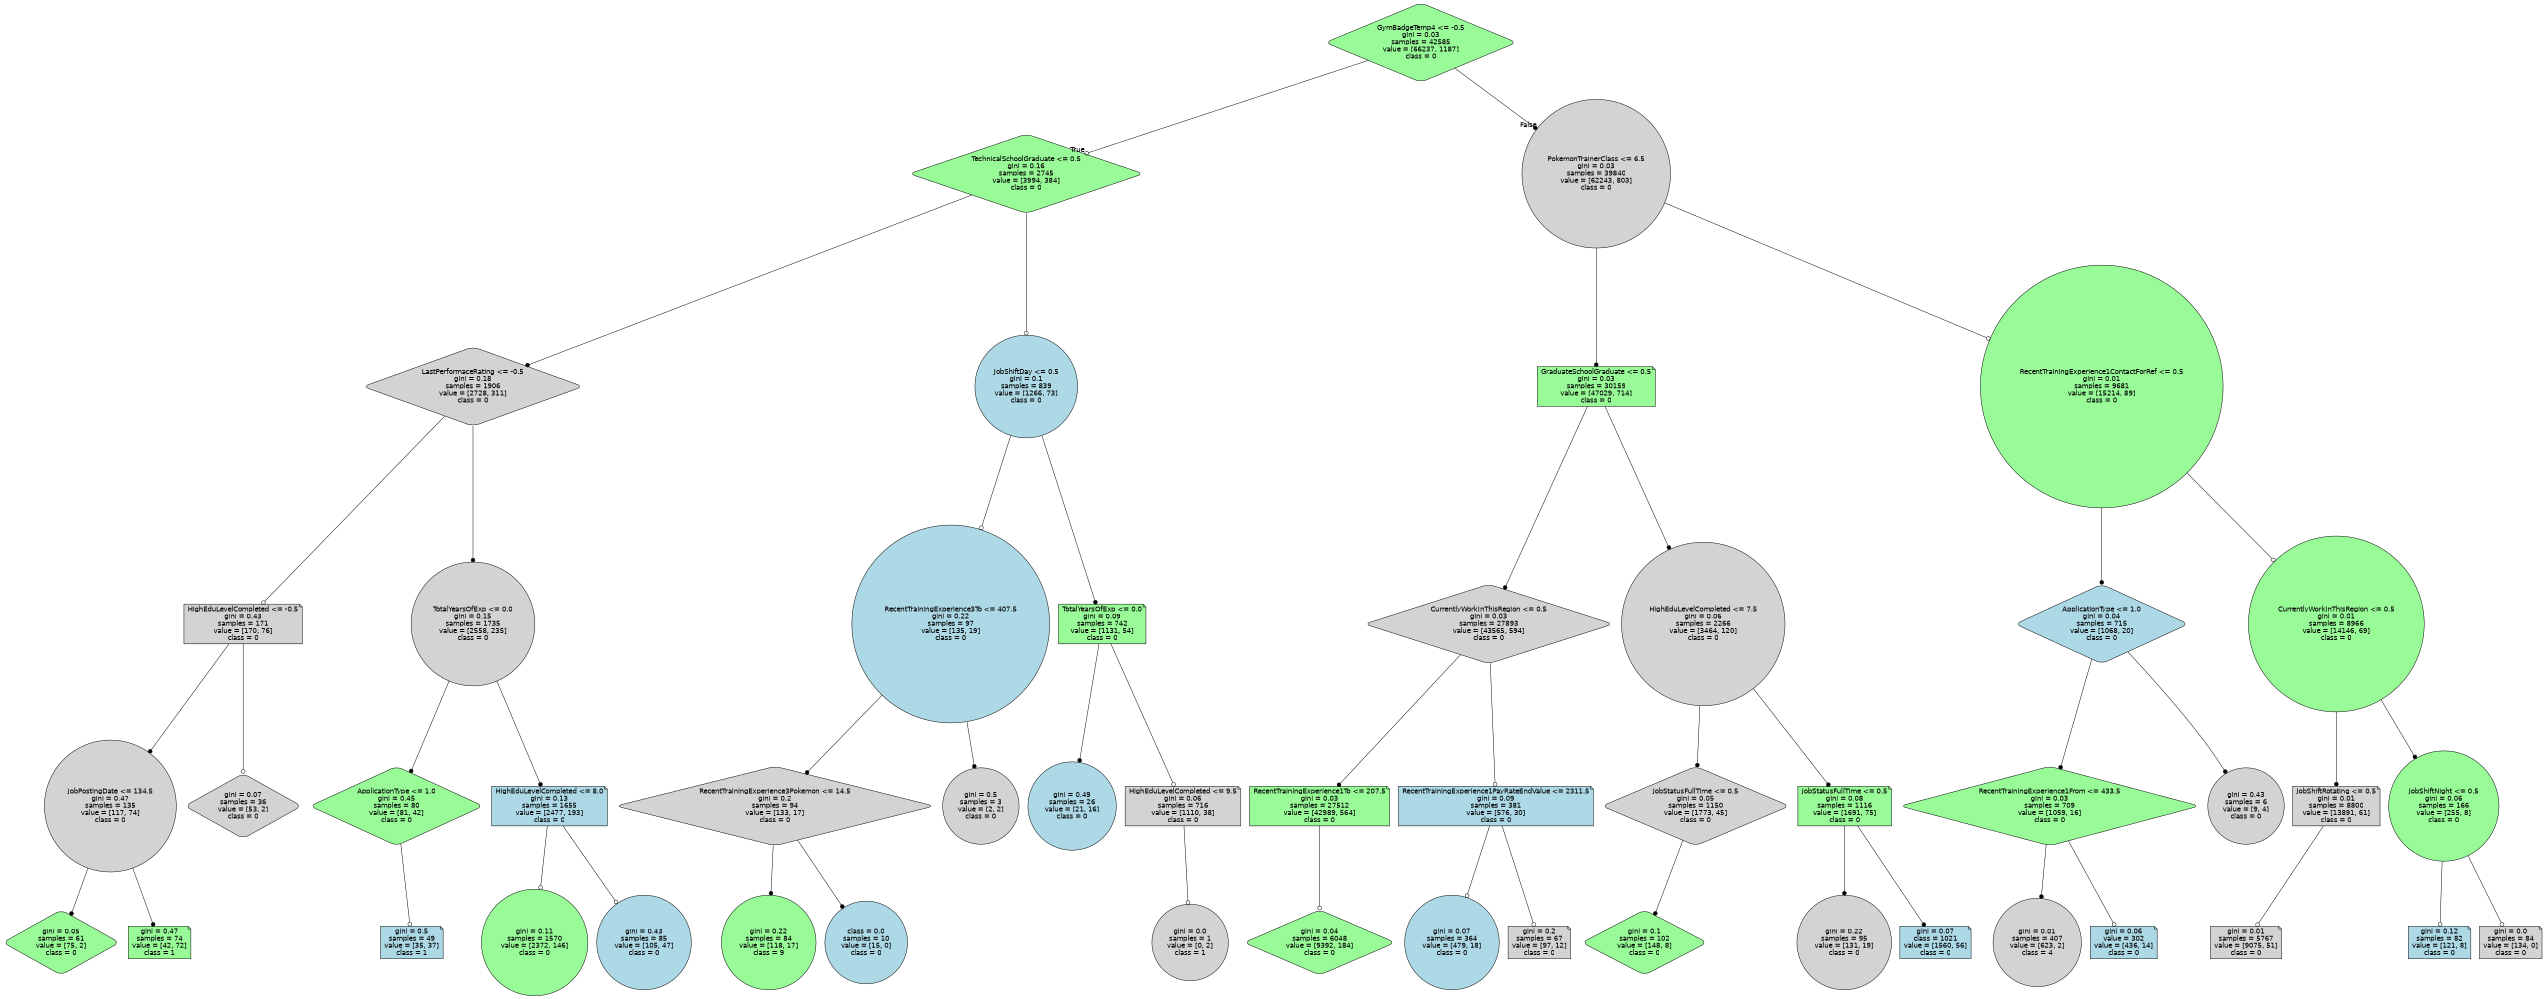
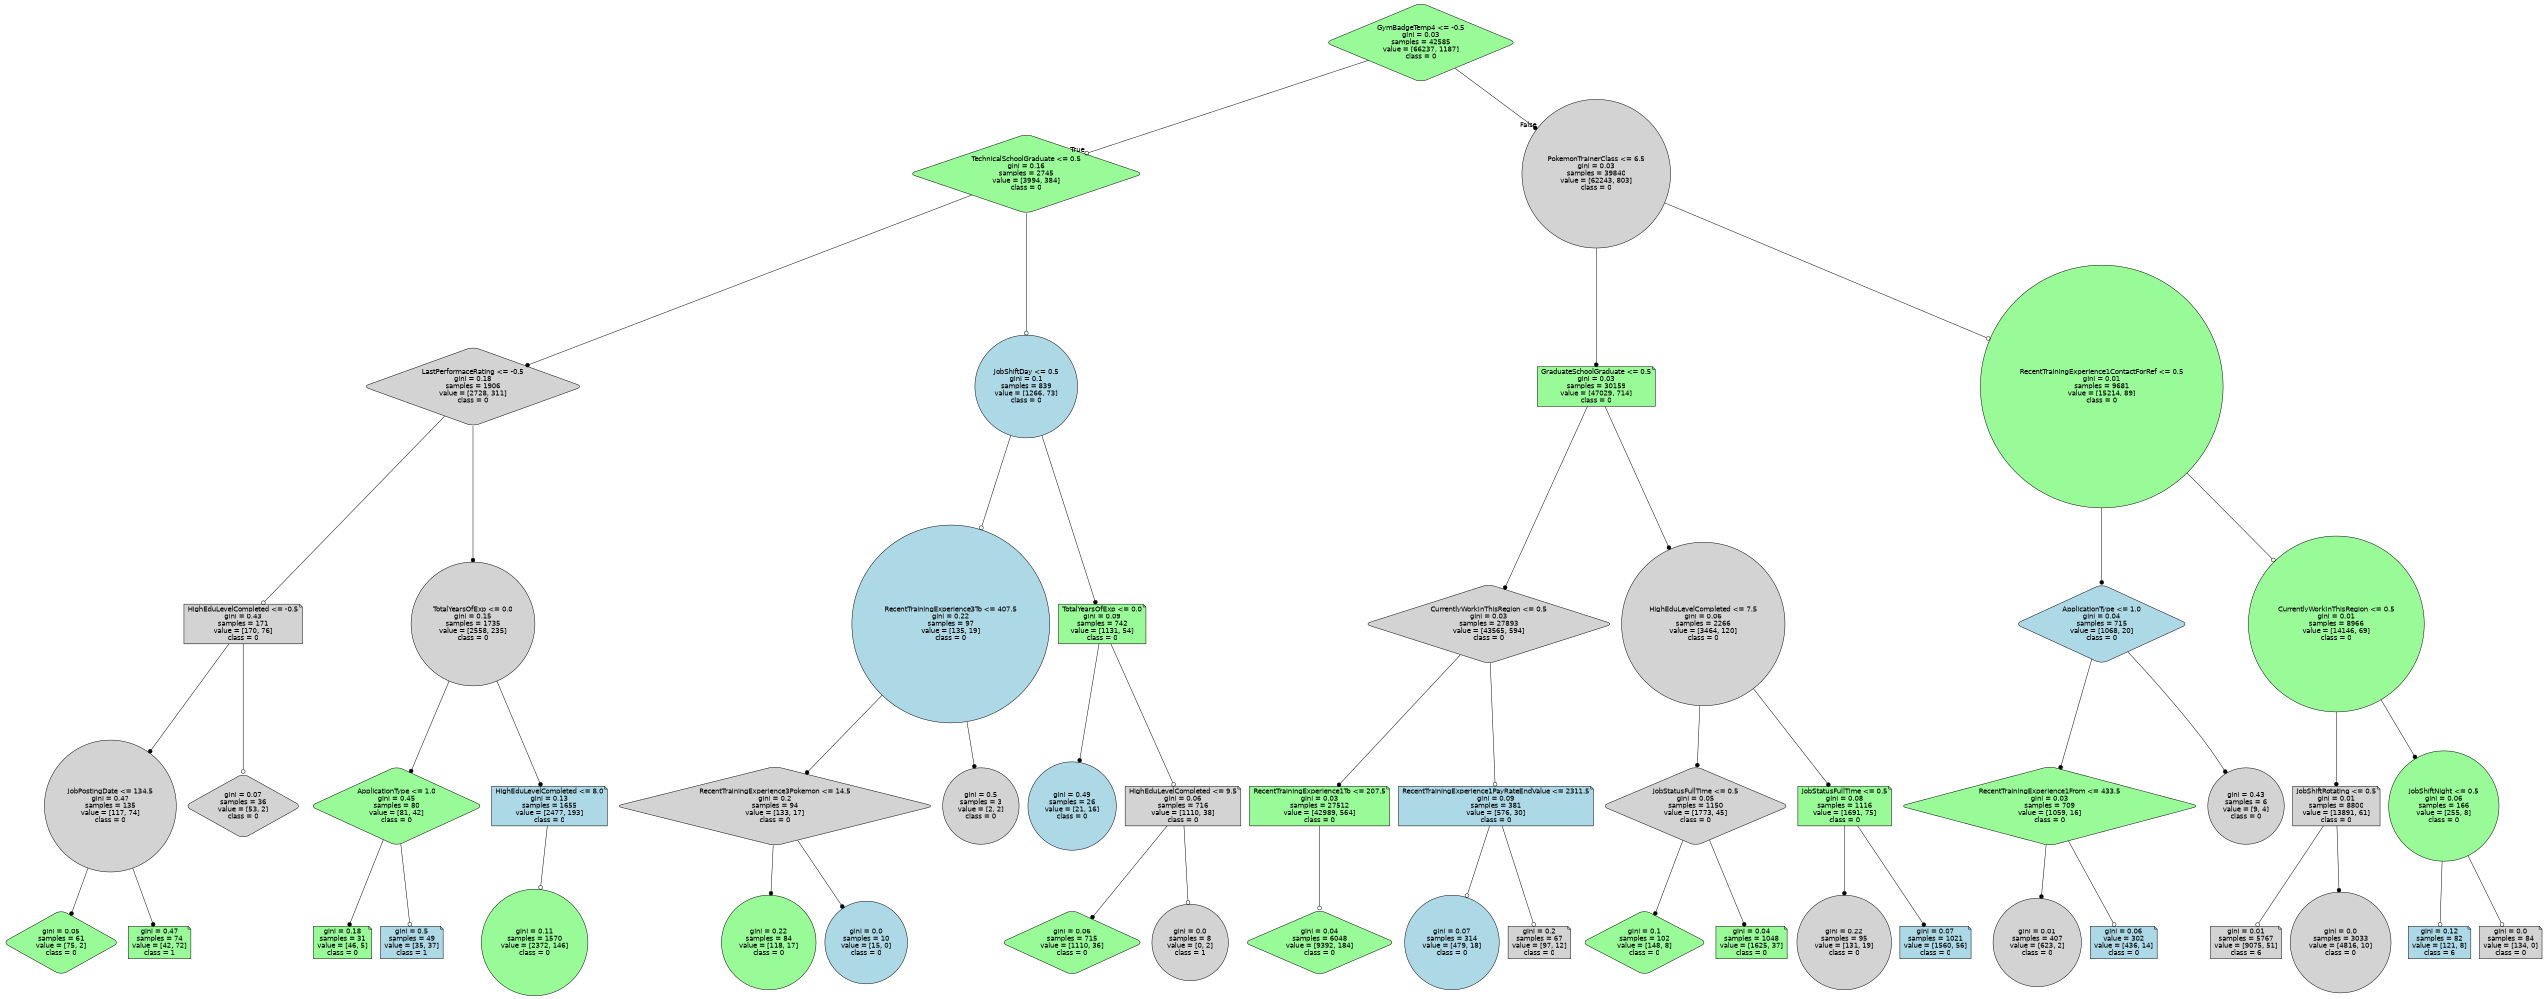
none -> (343, 943)
(644, 943) -> none
(769, 943) -> (769, 943)
(866, 943) -> (866, 943)
none -> (1072, 943)
(1190, 943) -> (1190, 943)
(1452, 943) -> (1452, 943)
none -> (1752, 943)
(1935, 943) -> (1935, 943)
(2037, 943) -> (2037, 943)
(2246, 943) -> (2246, 943)
none -> (2341, 943)
(2440, 943) -> (2440, 943)
